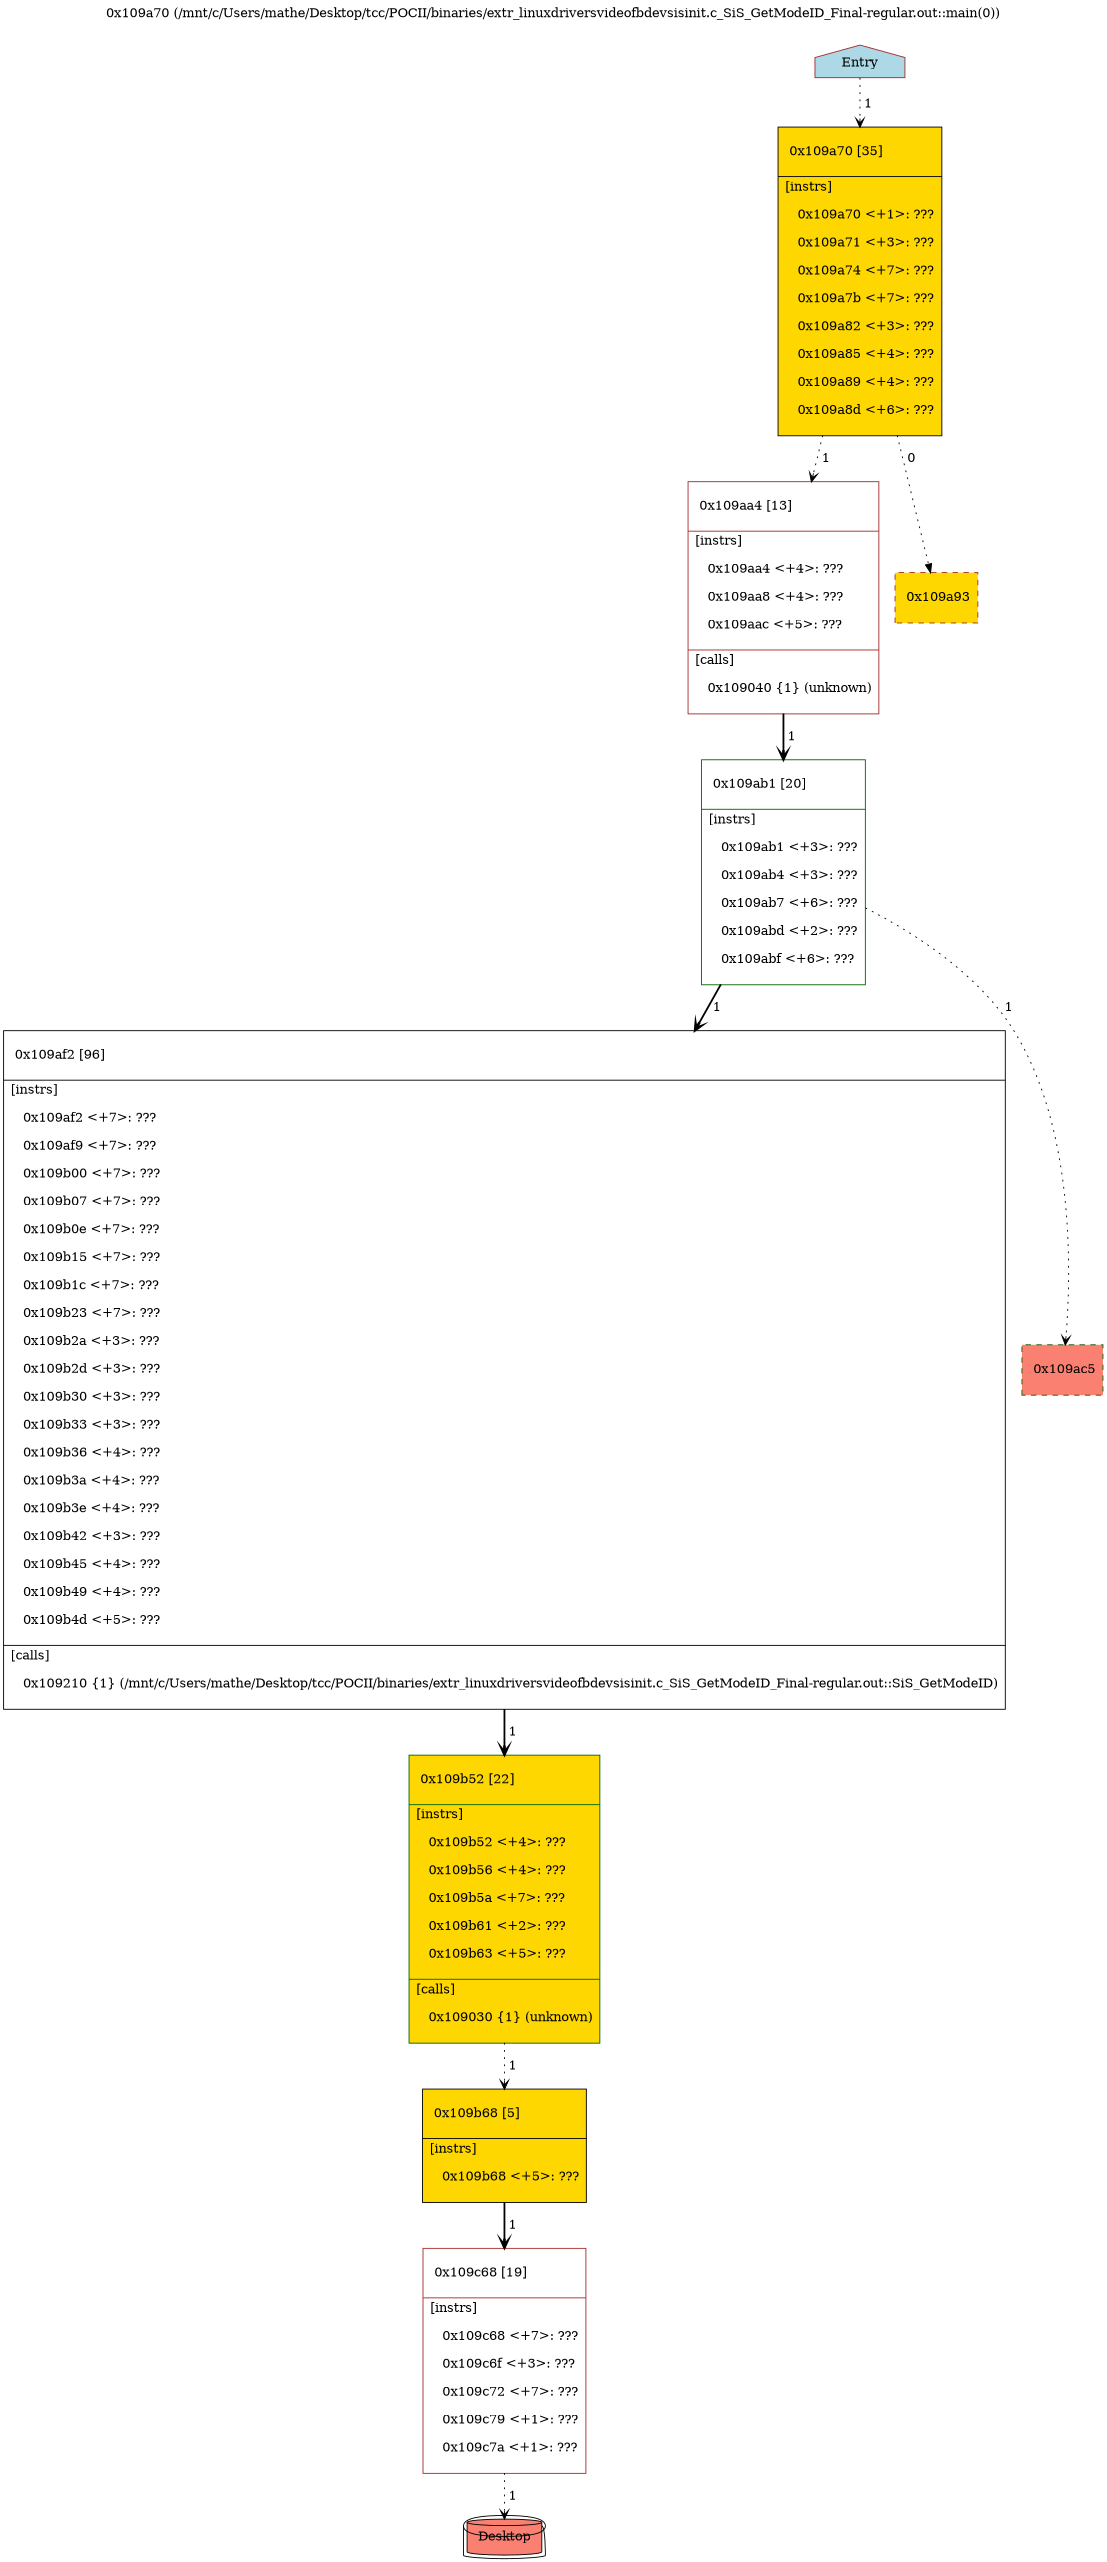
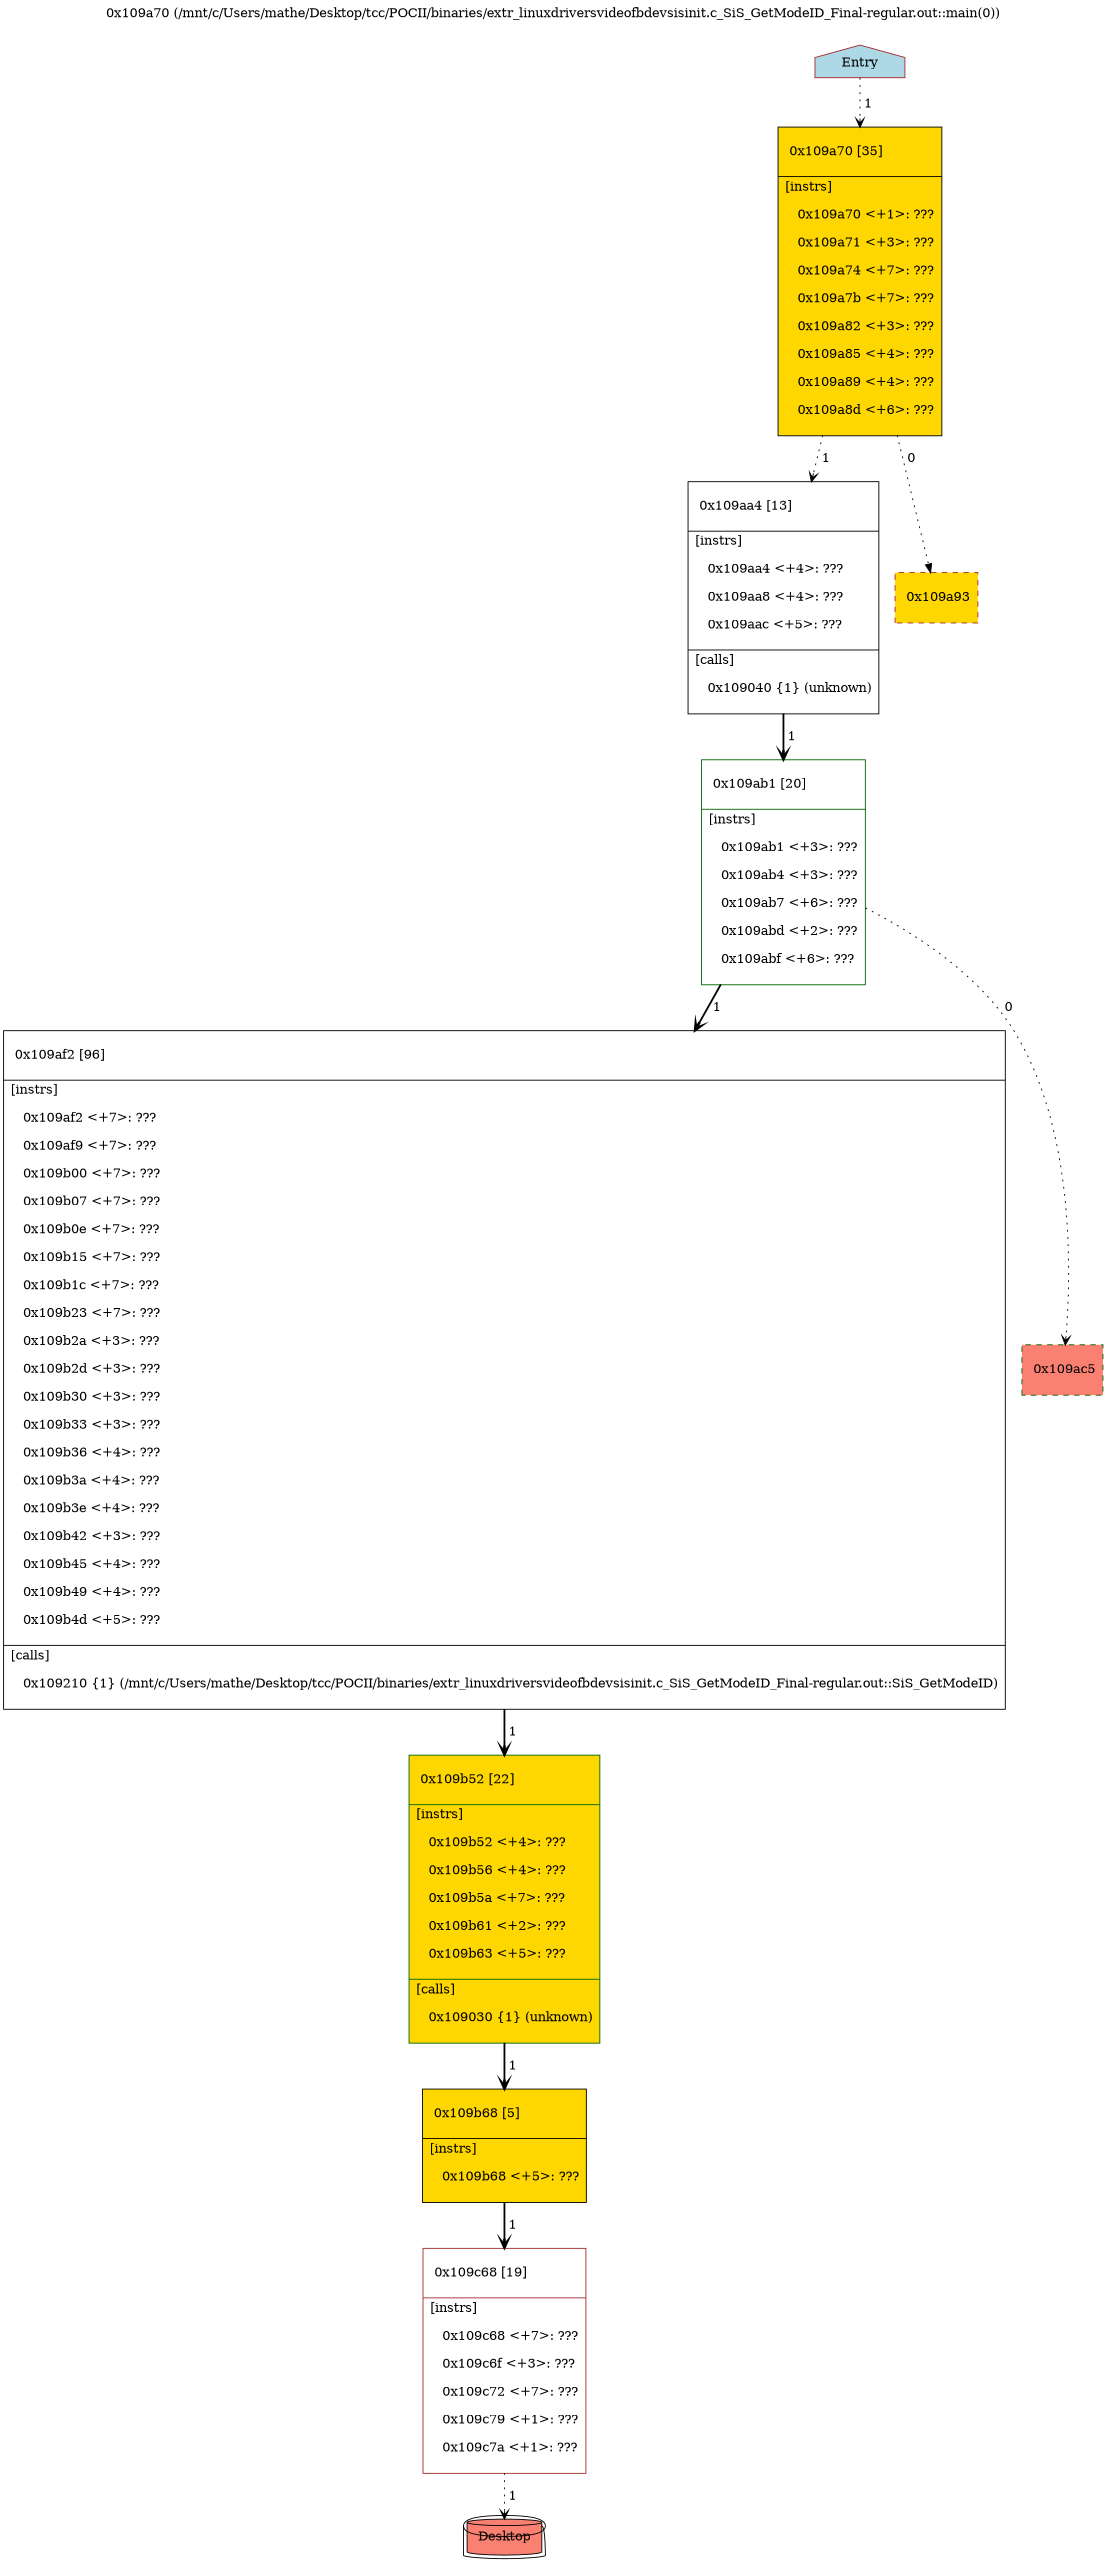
(783, 598) -> (783, 598)
(1007, 1008) -> (1007, 1008)
(504, 2062) -> (504, 2062)
